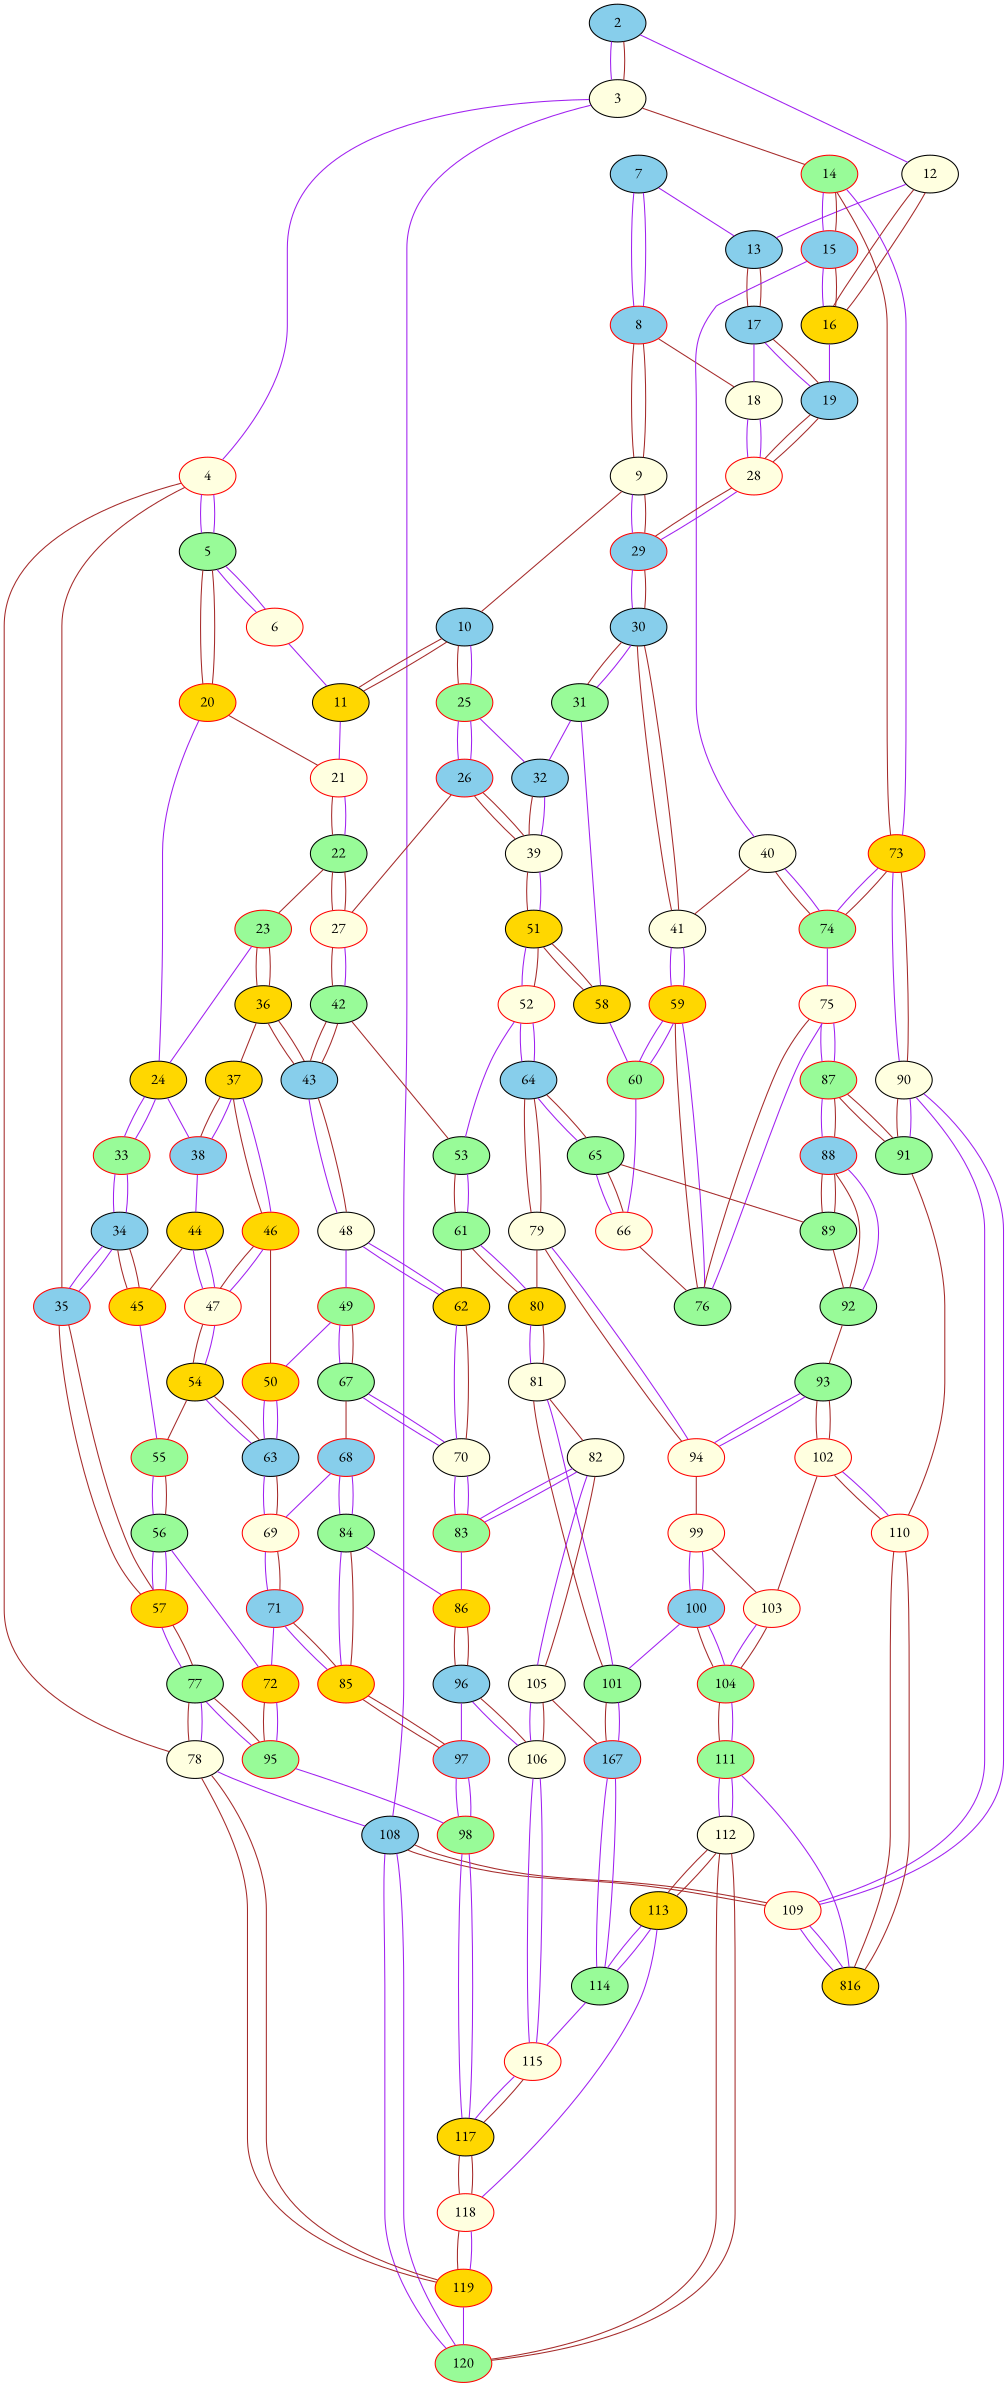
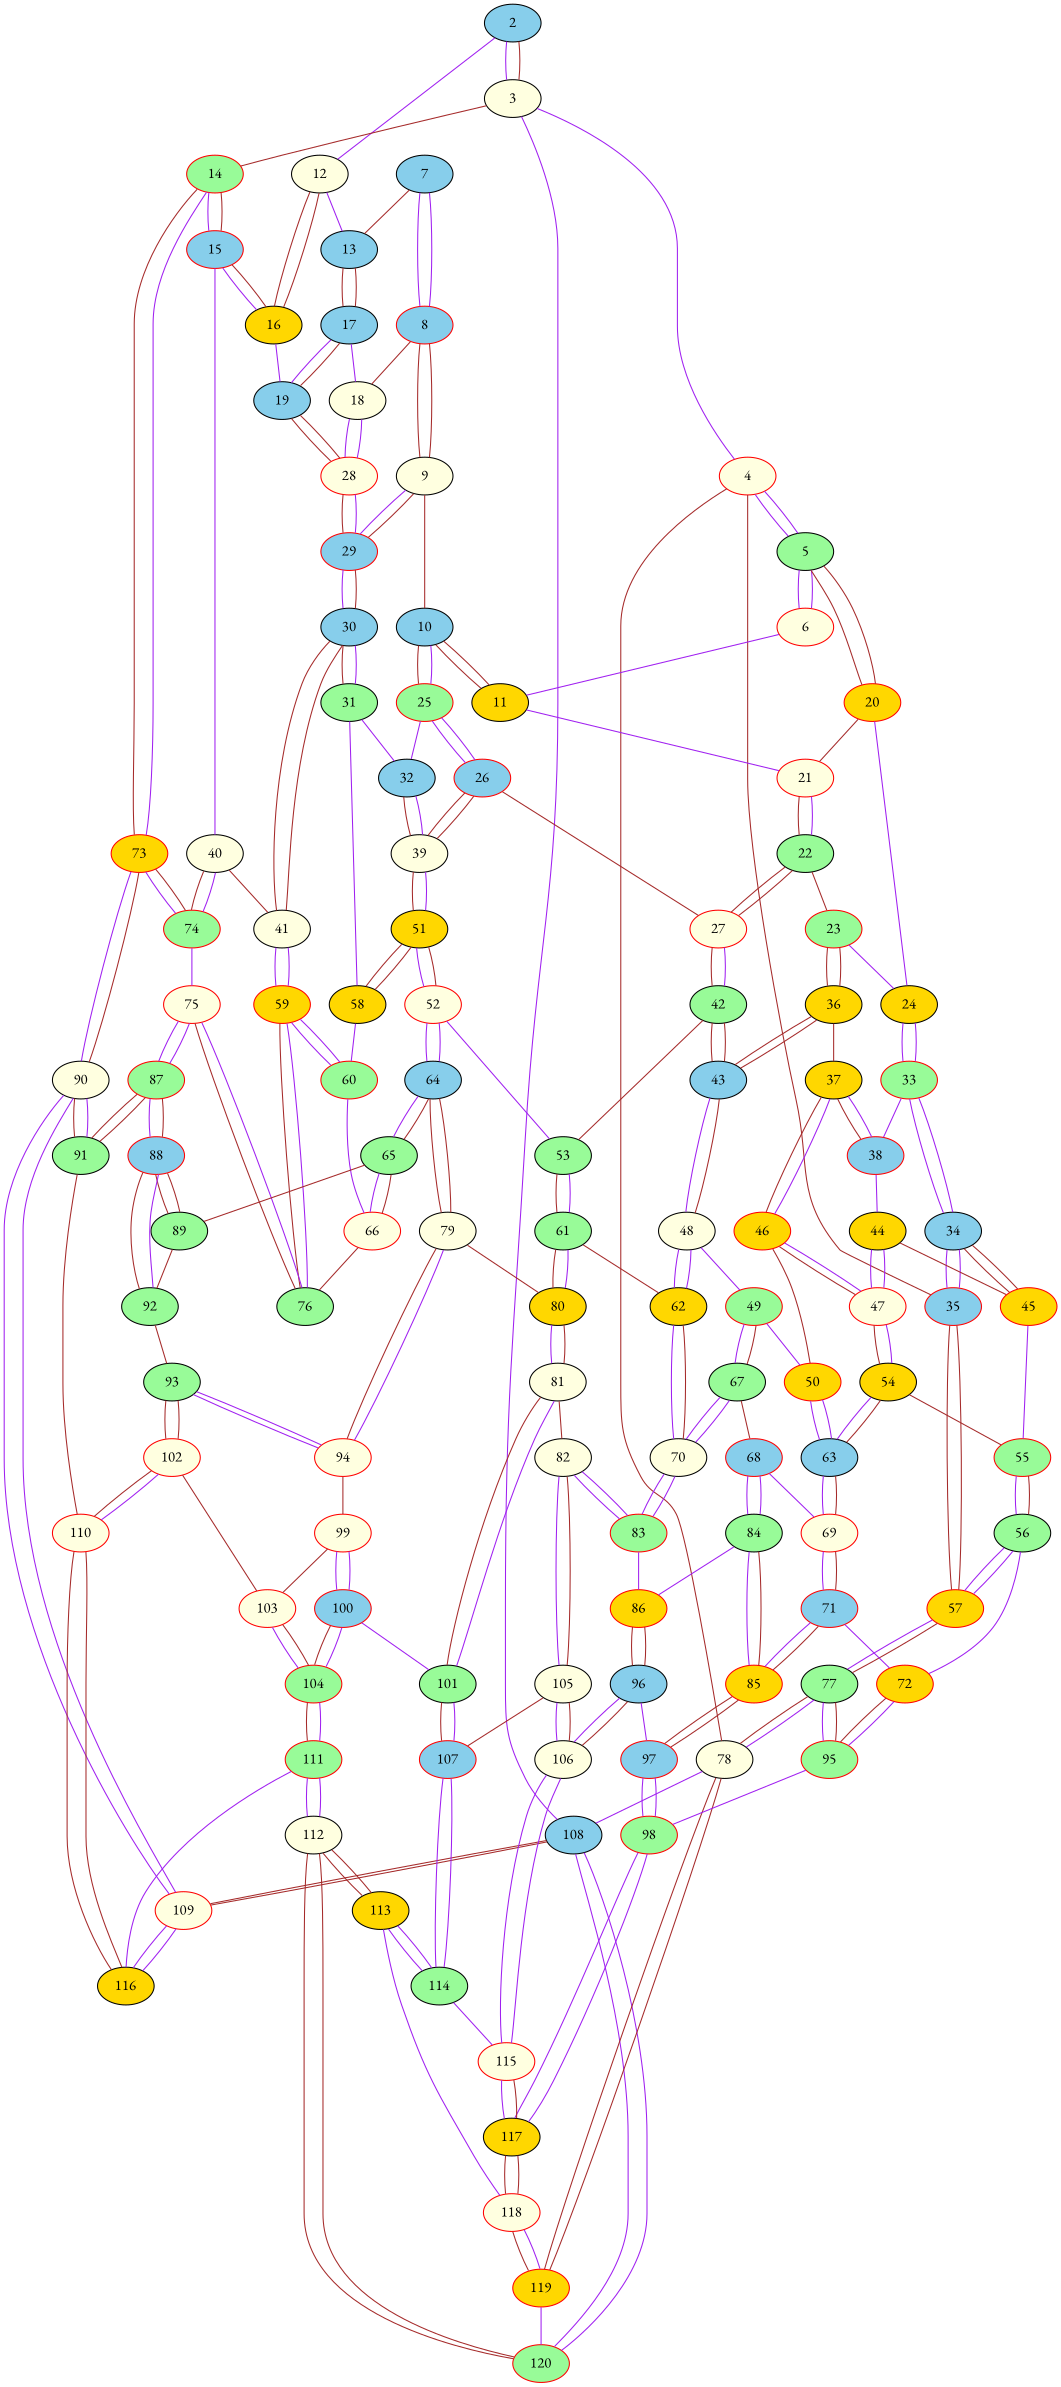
(696, 212) -> (387, 212)
(178, 1118) -> (892, 1118)
(612, 1760) -> (448, 1760)
(850, 1986) -> (126, 1986)
